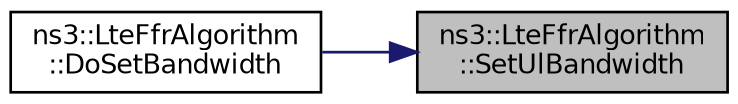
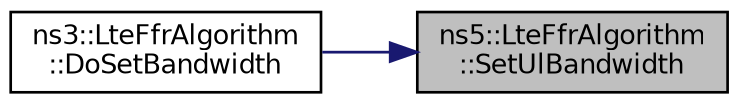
(572, 52) -> (572, 52)
